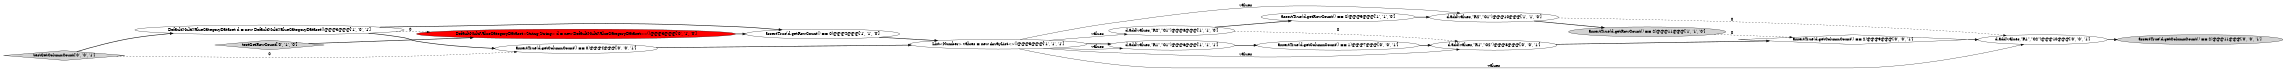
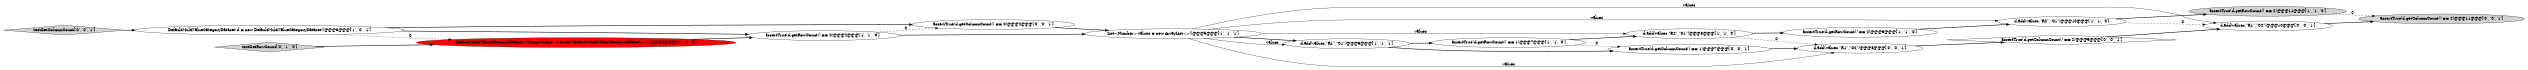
(1752, 36) -> (2352, 15)
none -> (1509, 43)
(316, 58) -> (906, 30)
